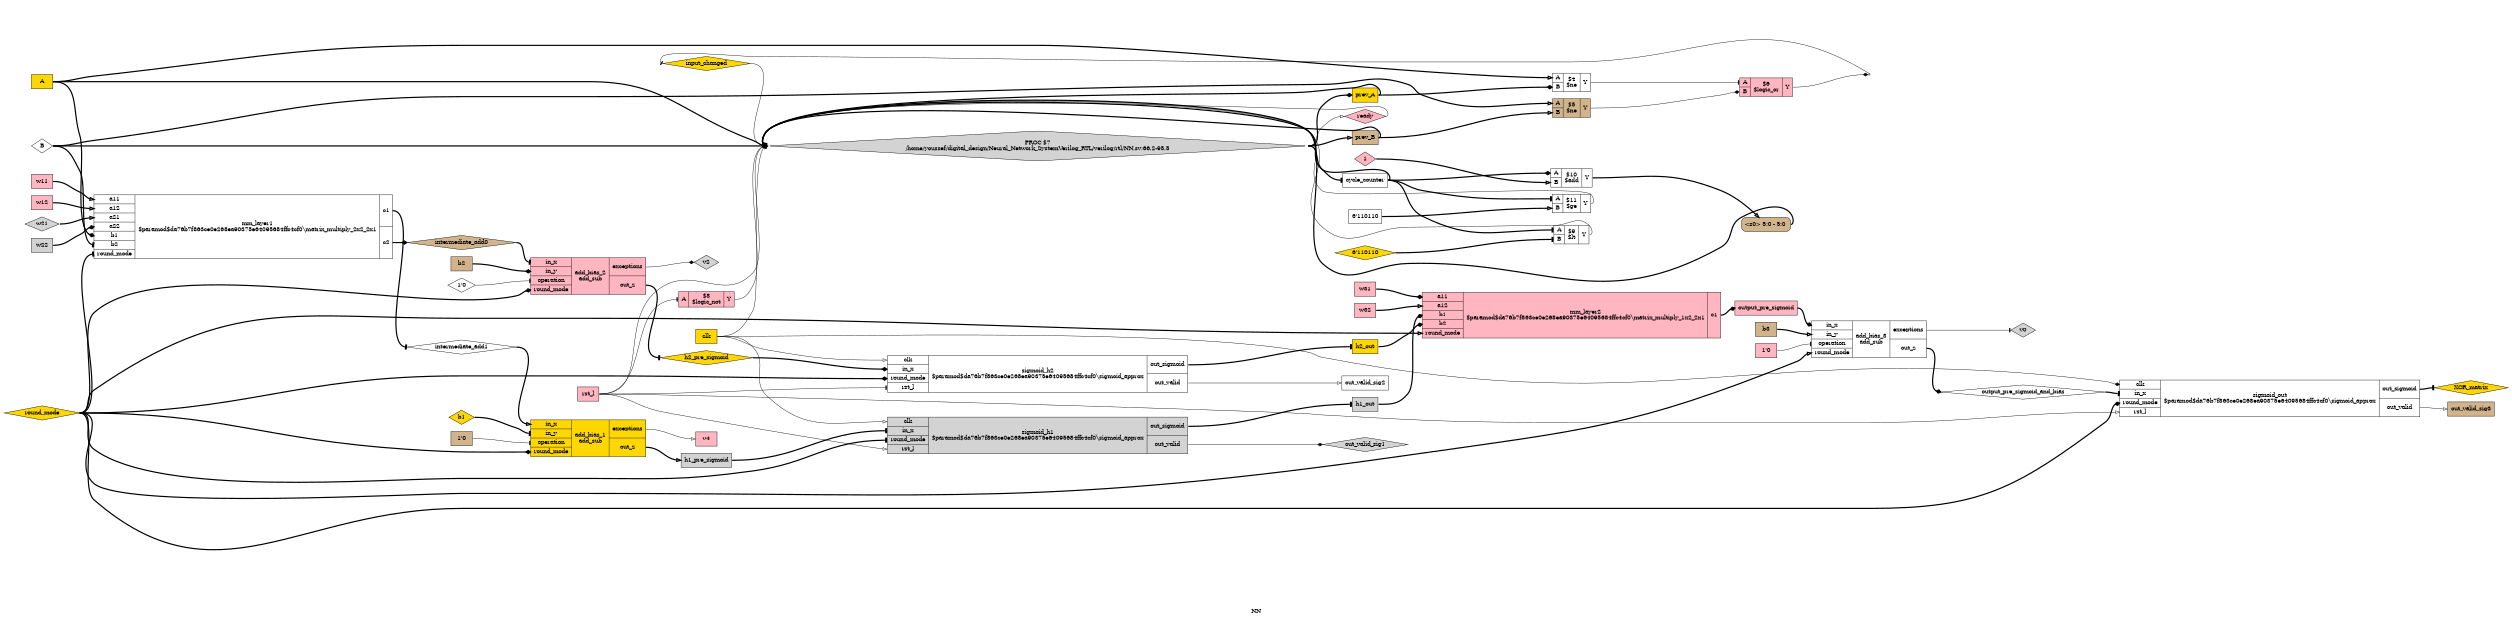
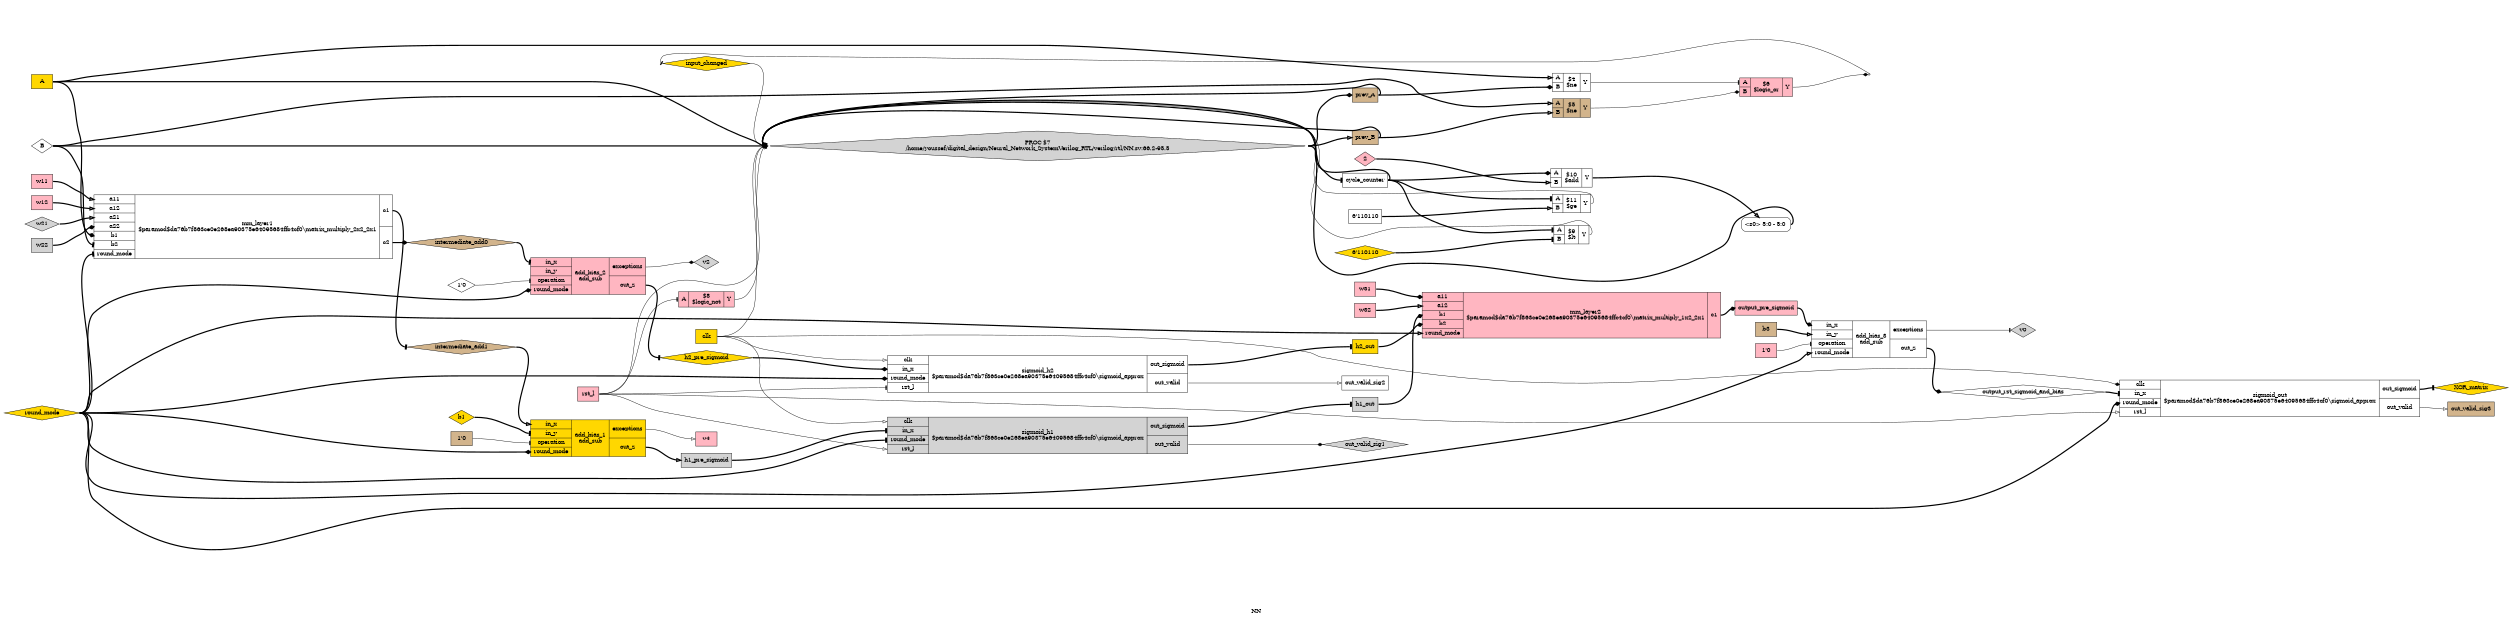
(1365, 95) -> (1365, 95)
(1365, 116) -> none
(1365, 159) -> (1365, 159)
(1766, 224) -> (1766, 224)
(462, 264) -> none
(462, 347) -> (462, 347)
(2023, 392) -> (2023, 392)
